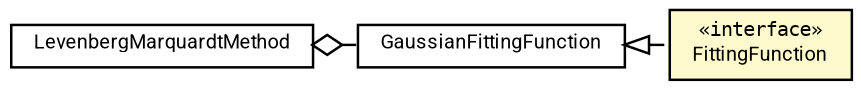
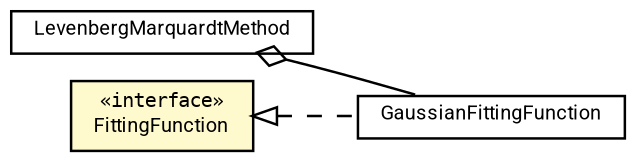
(659, 45) -> (317, 116)
